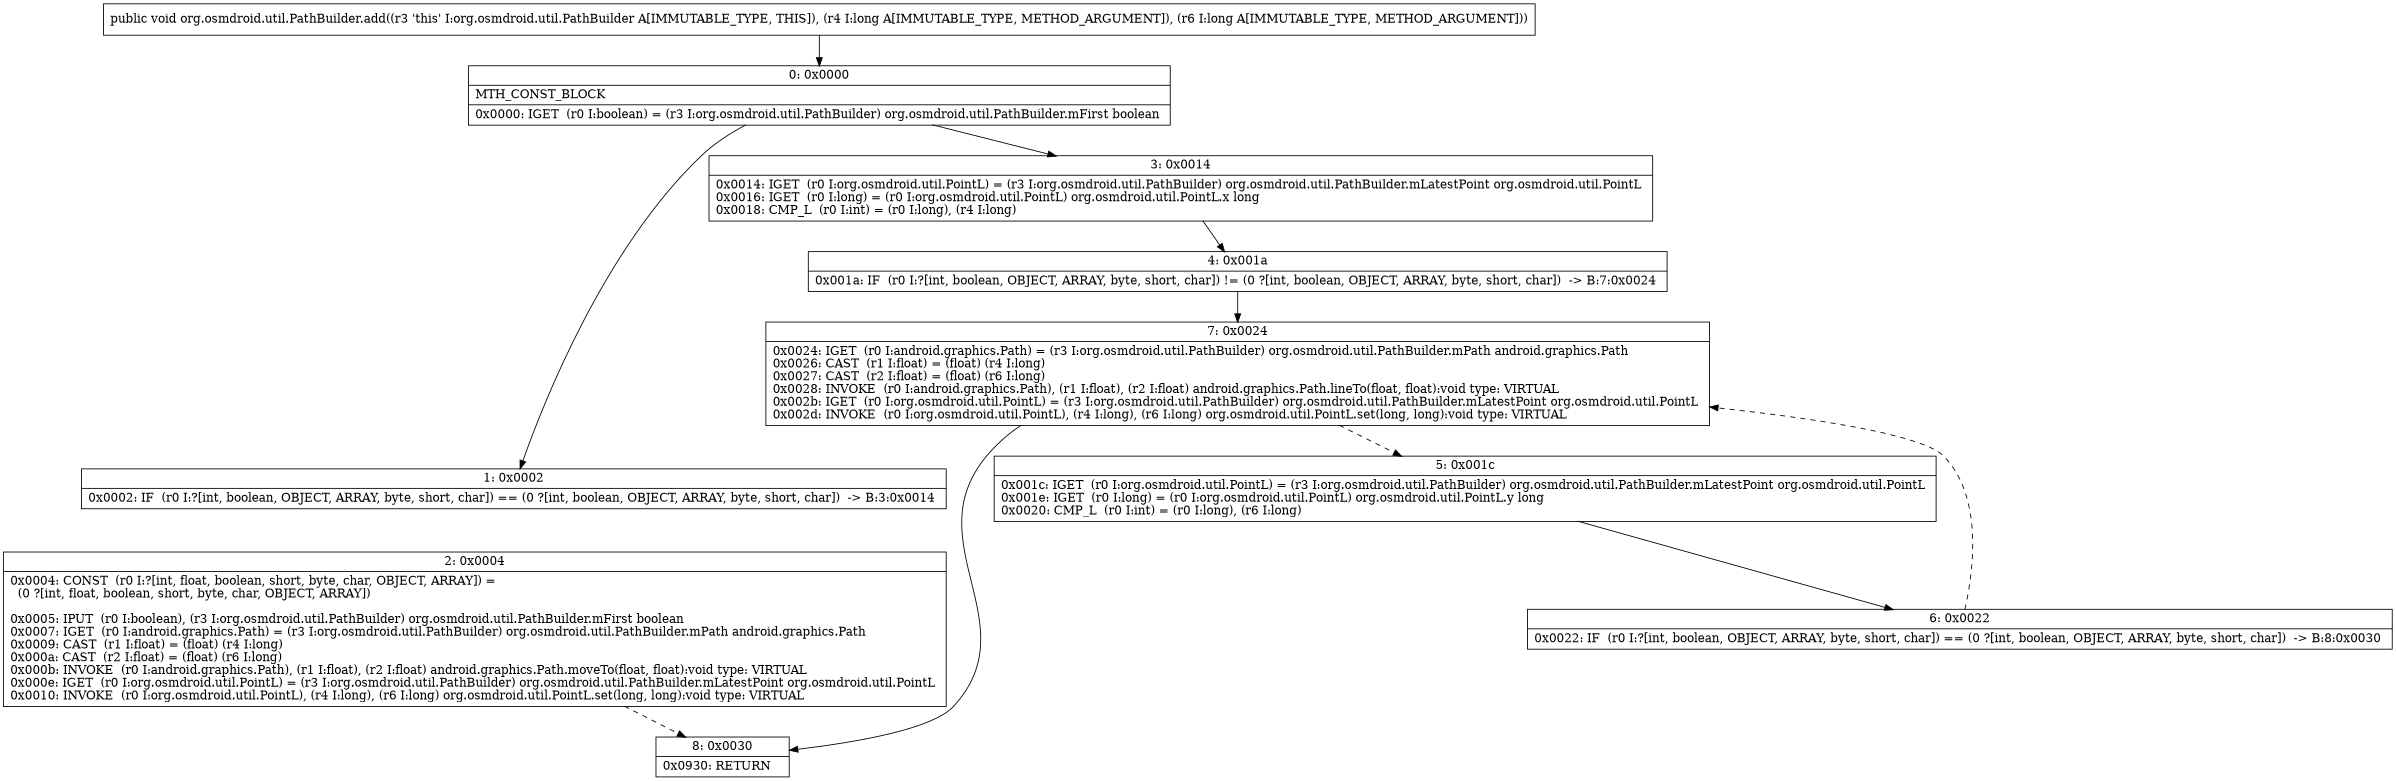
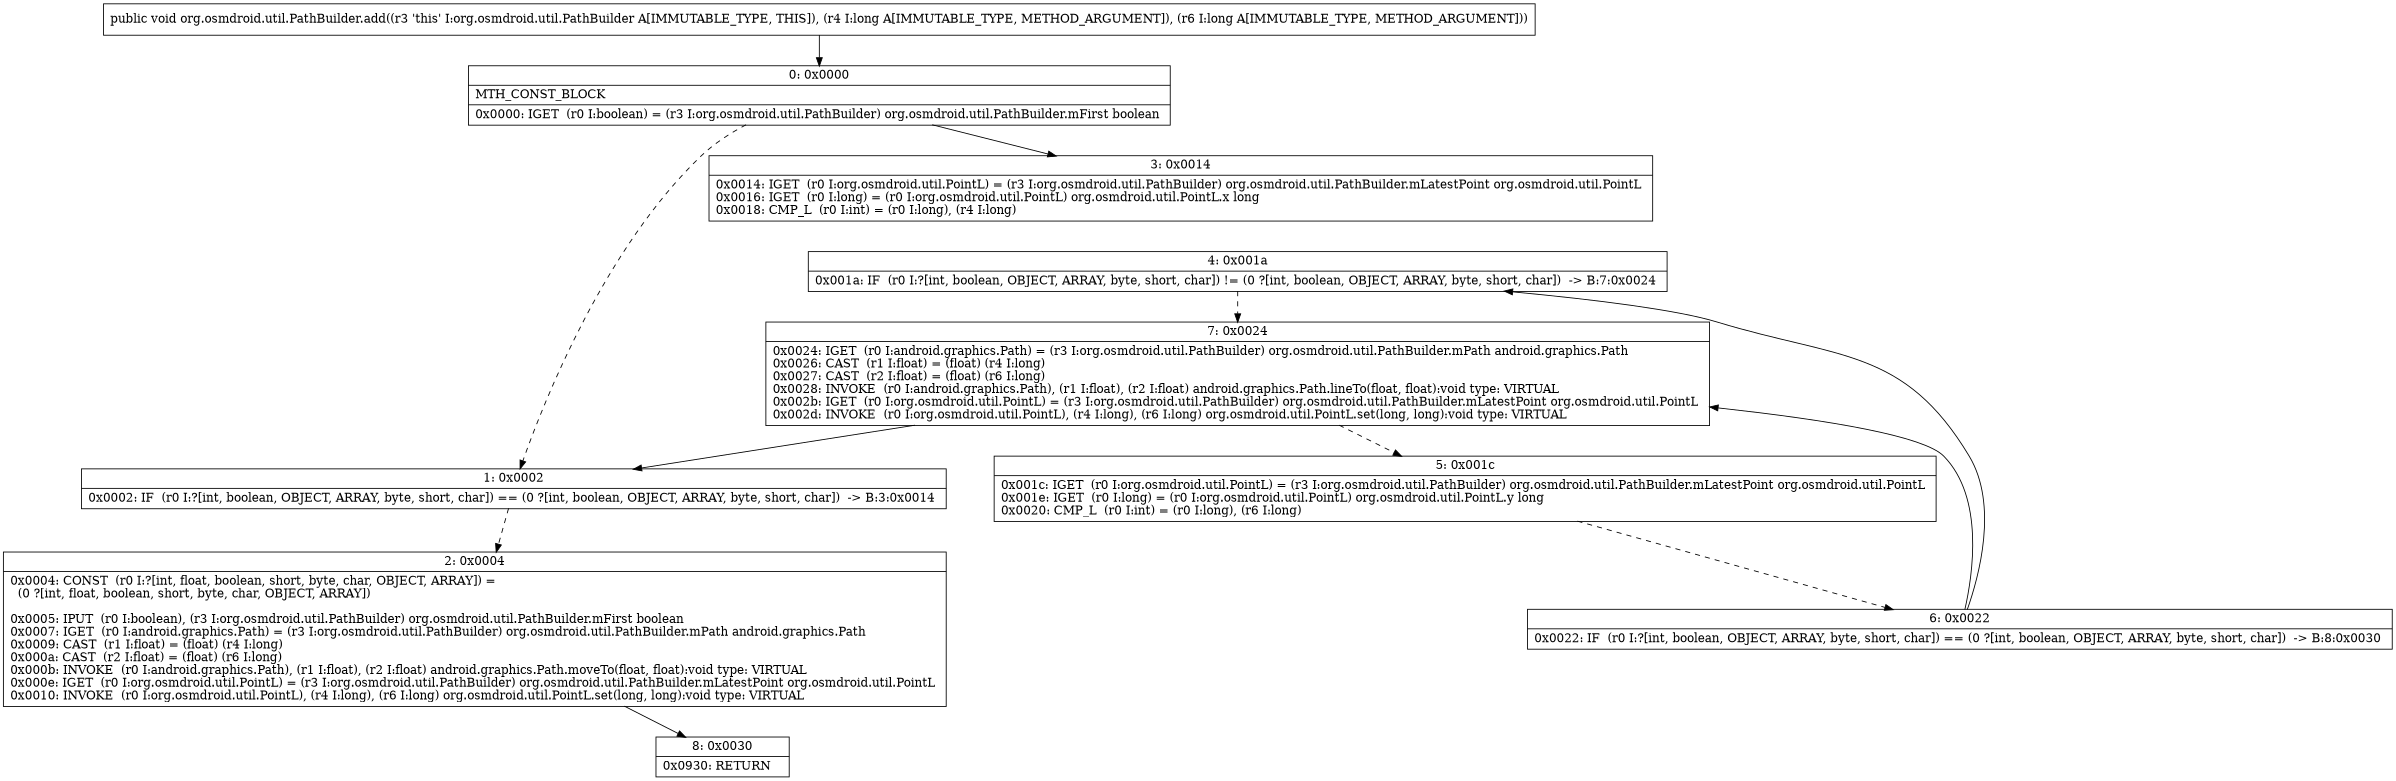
(1211, 233) -> (1837, 353)
(609, 275) -> (609, 275)
(1238, 302) -> (1238, 302)
(1912, 441) -> (1912, 441)
none -> (504, 526)
(1731, 564) -> (1731, 564)
(980, 639) -> (778, 447)
(651, 720) -> (651, 720)
